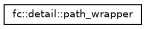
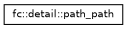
(73, 15) -> (63, 15)
